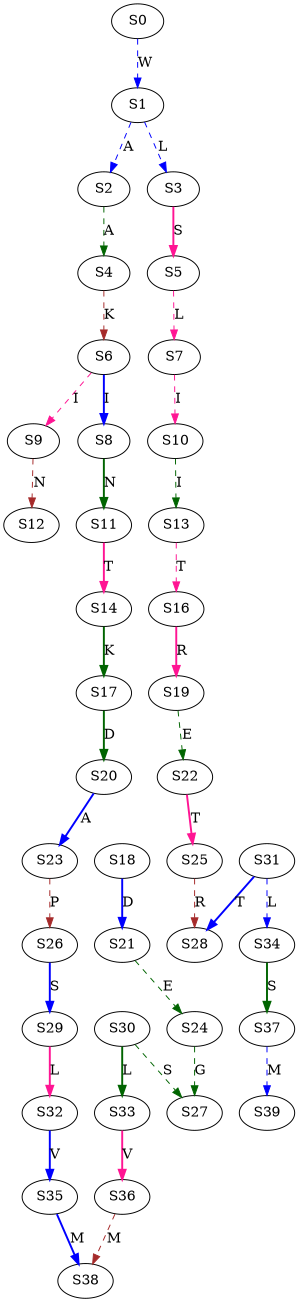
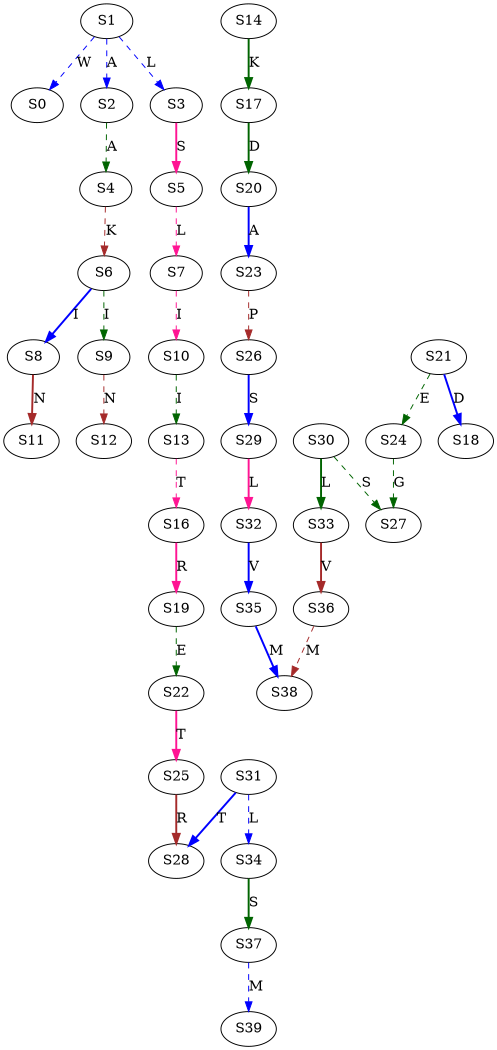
(138, 58) -> (75, 60)
(72, 395) -> (104, 310)
(104, 478) -> (33, 394)
(104, 562) -> none
(122, 898) -> (451, 394)
(195, 898) -> (176, 814)
(122, 1150) -> (321, 562)
